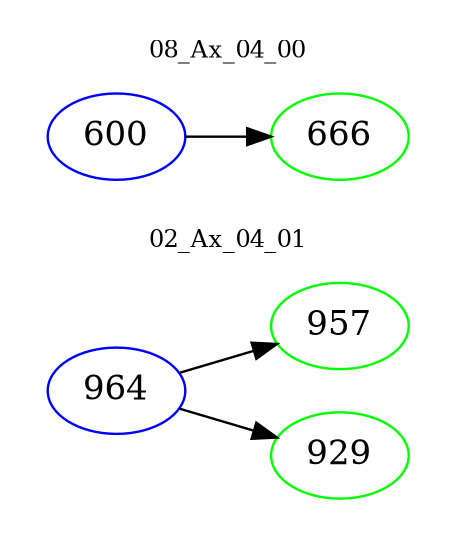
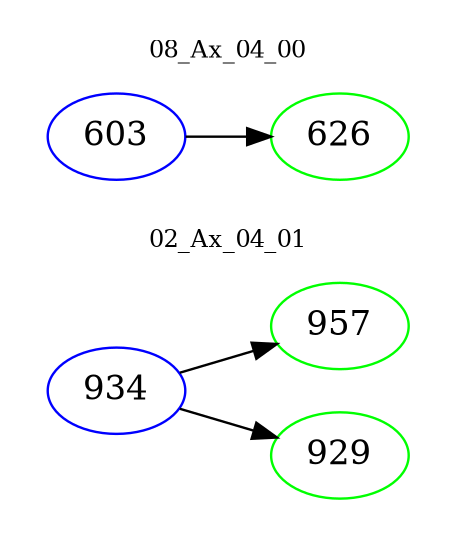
(117, 137) -> (117, 137)
(340, 137) -> (340, 137)
(117, 391) -> (117, 391)
